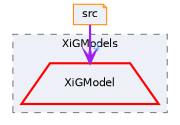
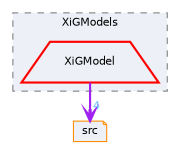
(90, 41) -> (90, 98)
